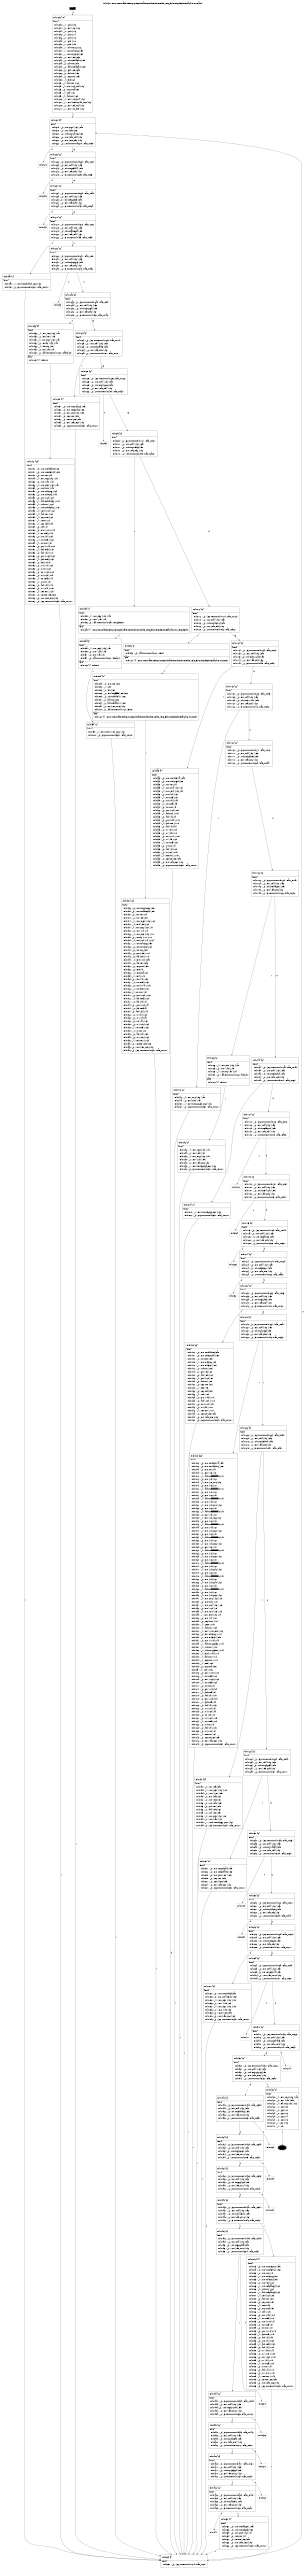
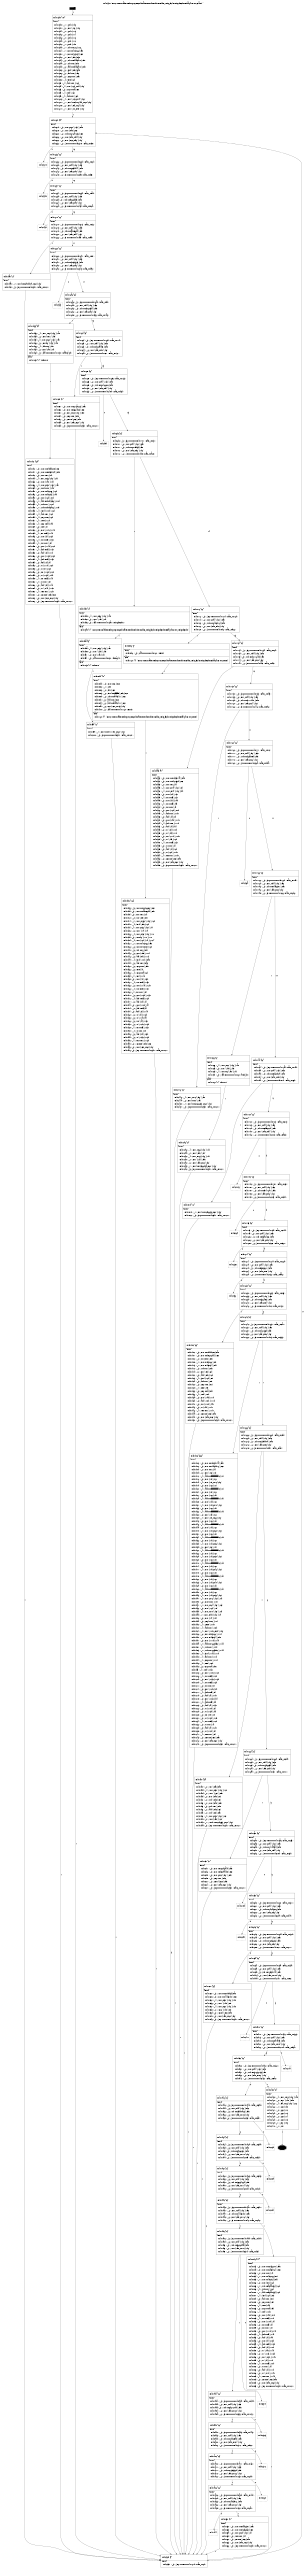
none -> (245, 883)
